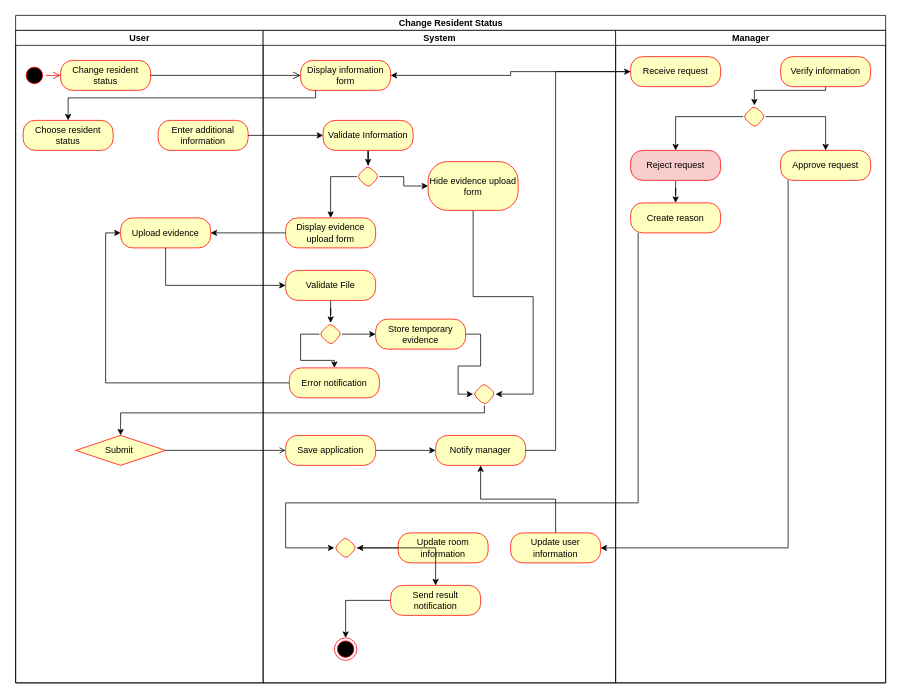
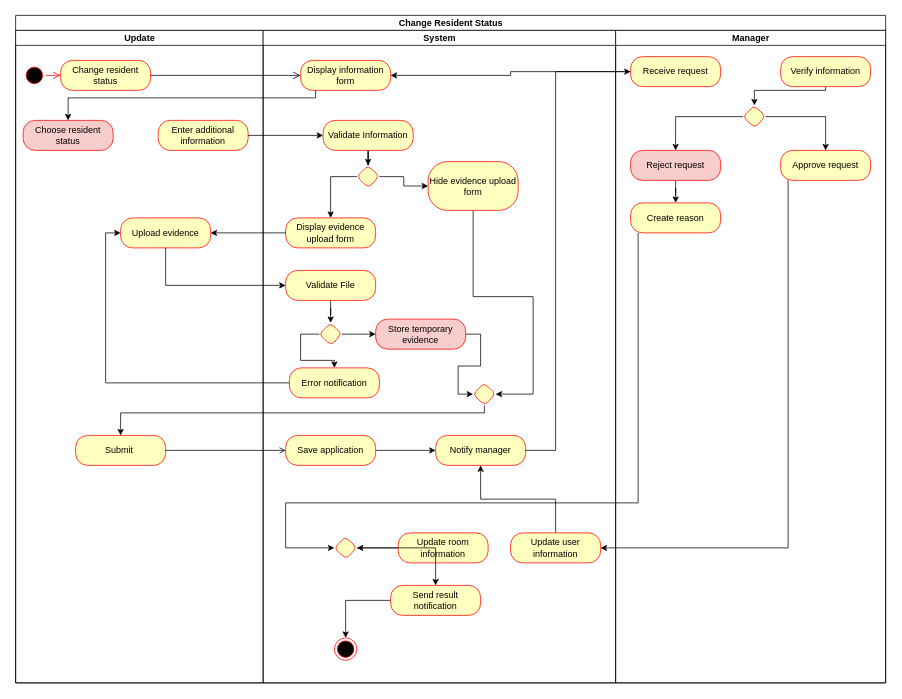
(140, 38) -> (140, 38)
(68, 135) -> (68, 135)
(420, 334) -> (420, 334)
(120, 450) -> (120, 450)
